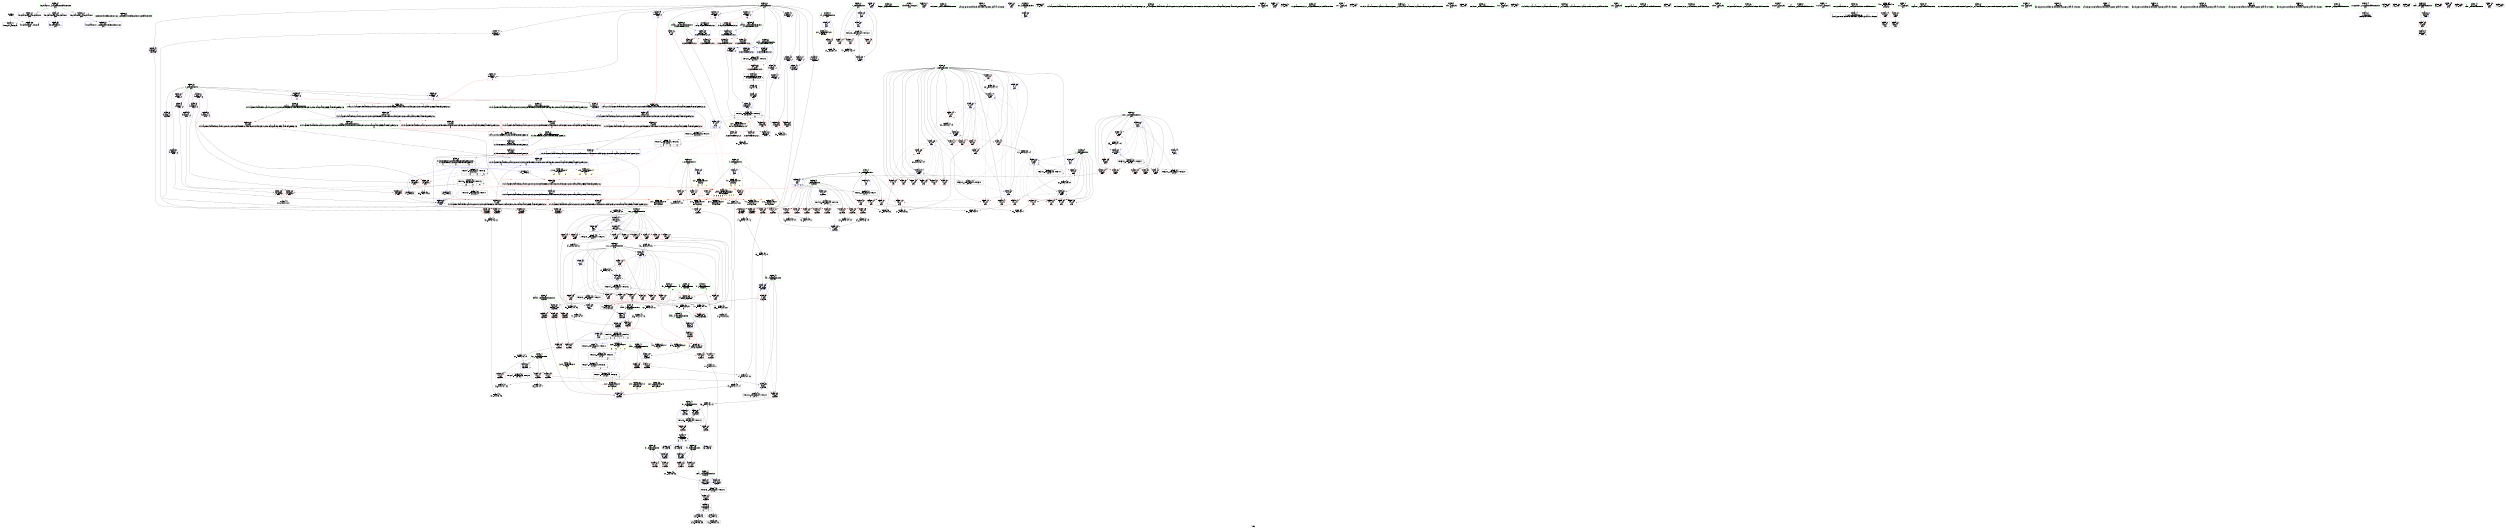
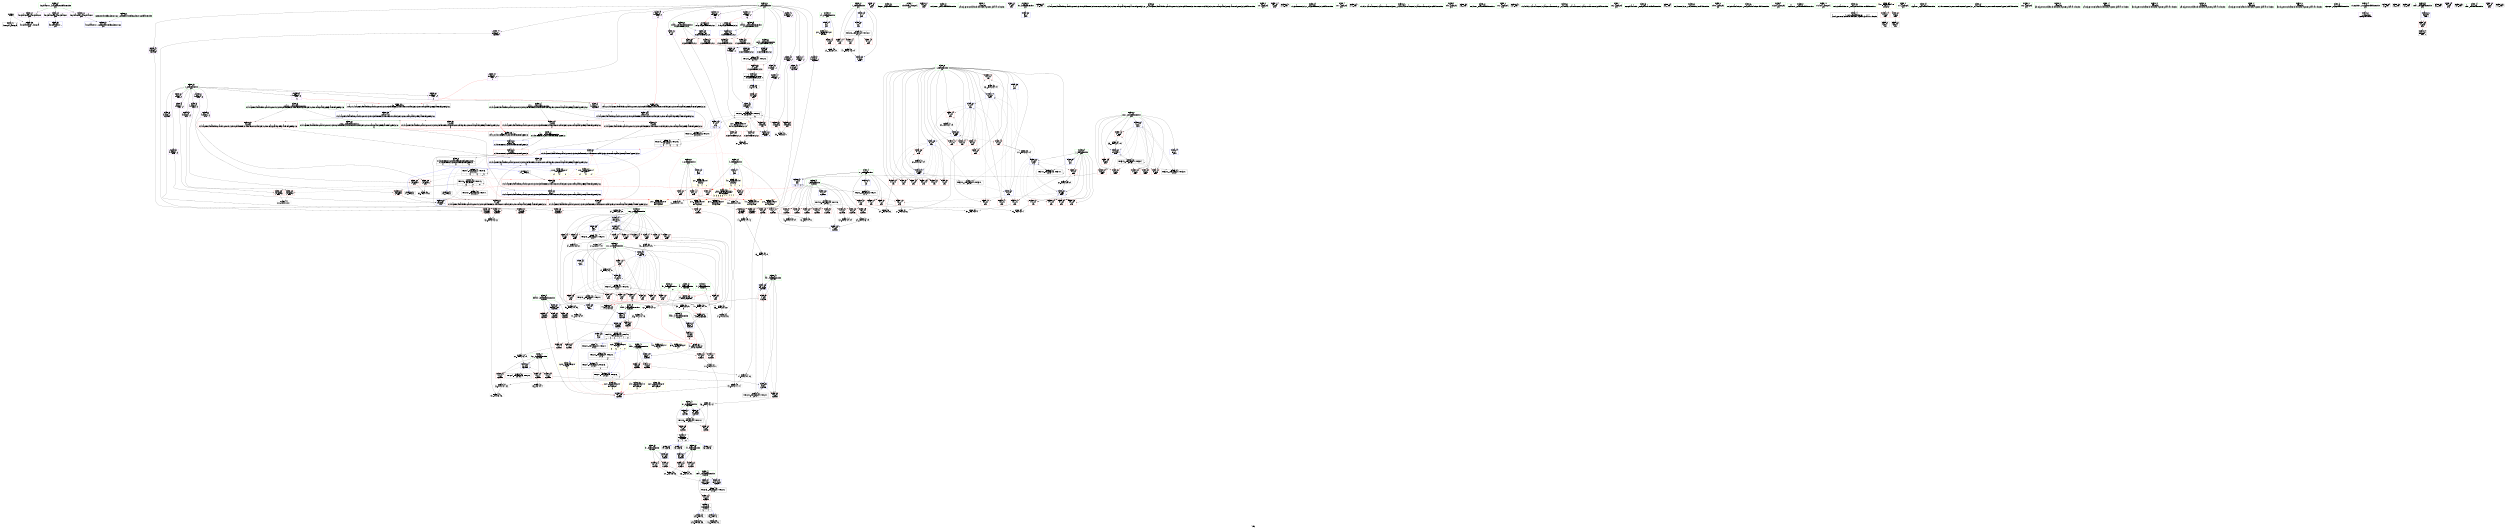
none -> (597, 246)
none -> (687, 473)
